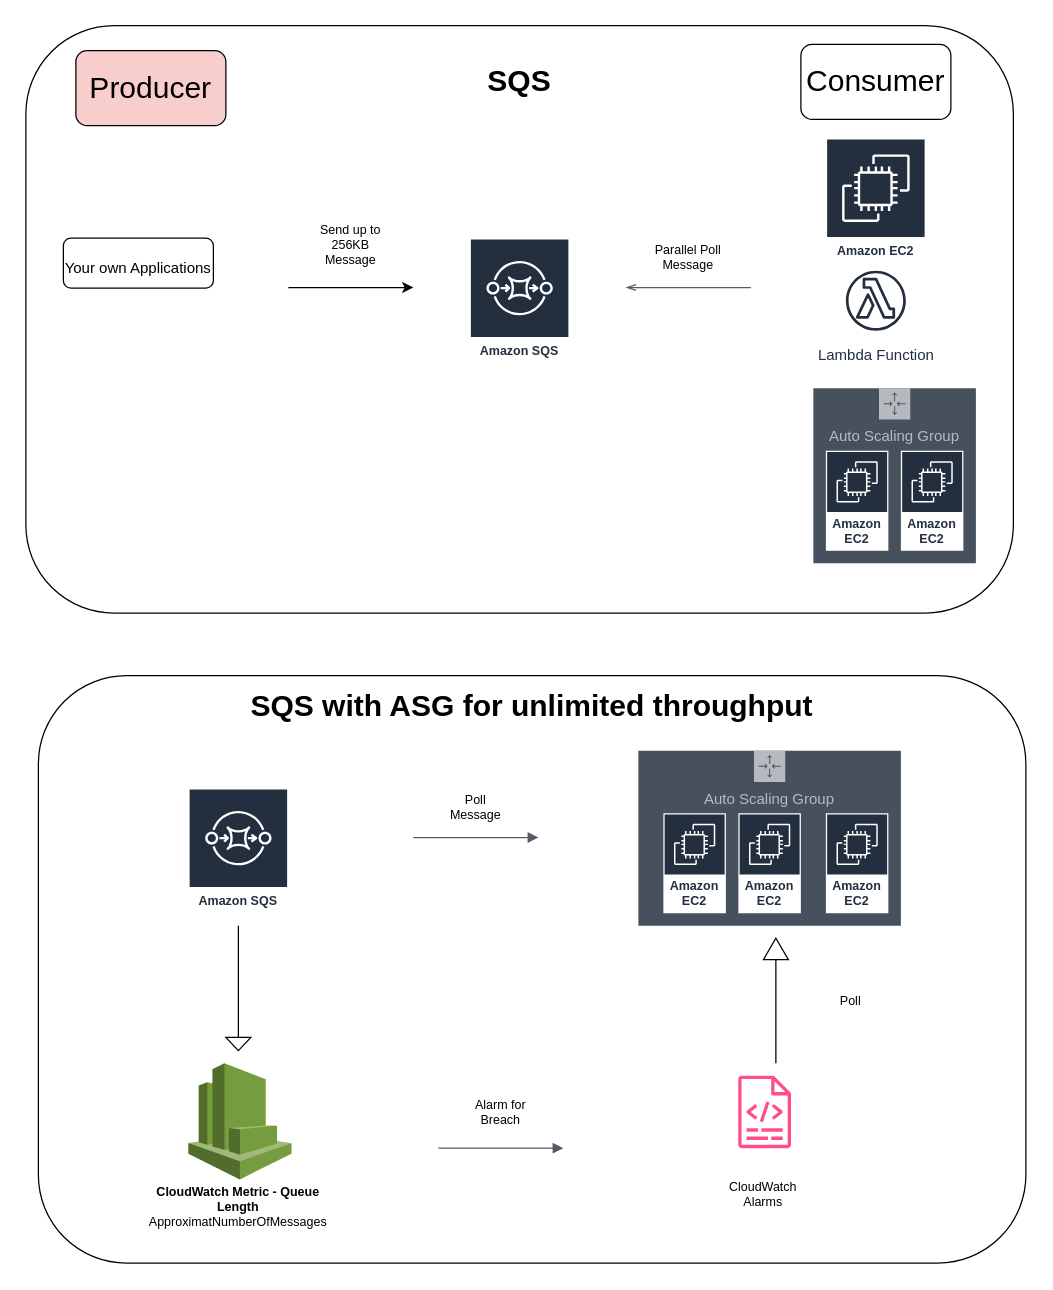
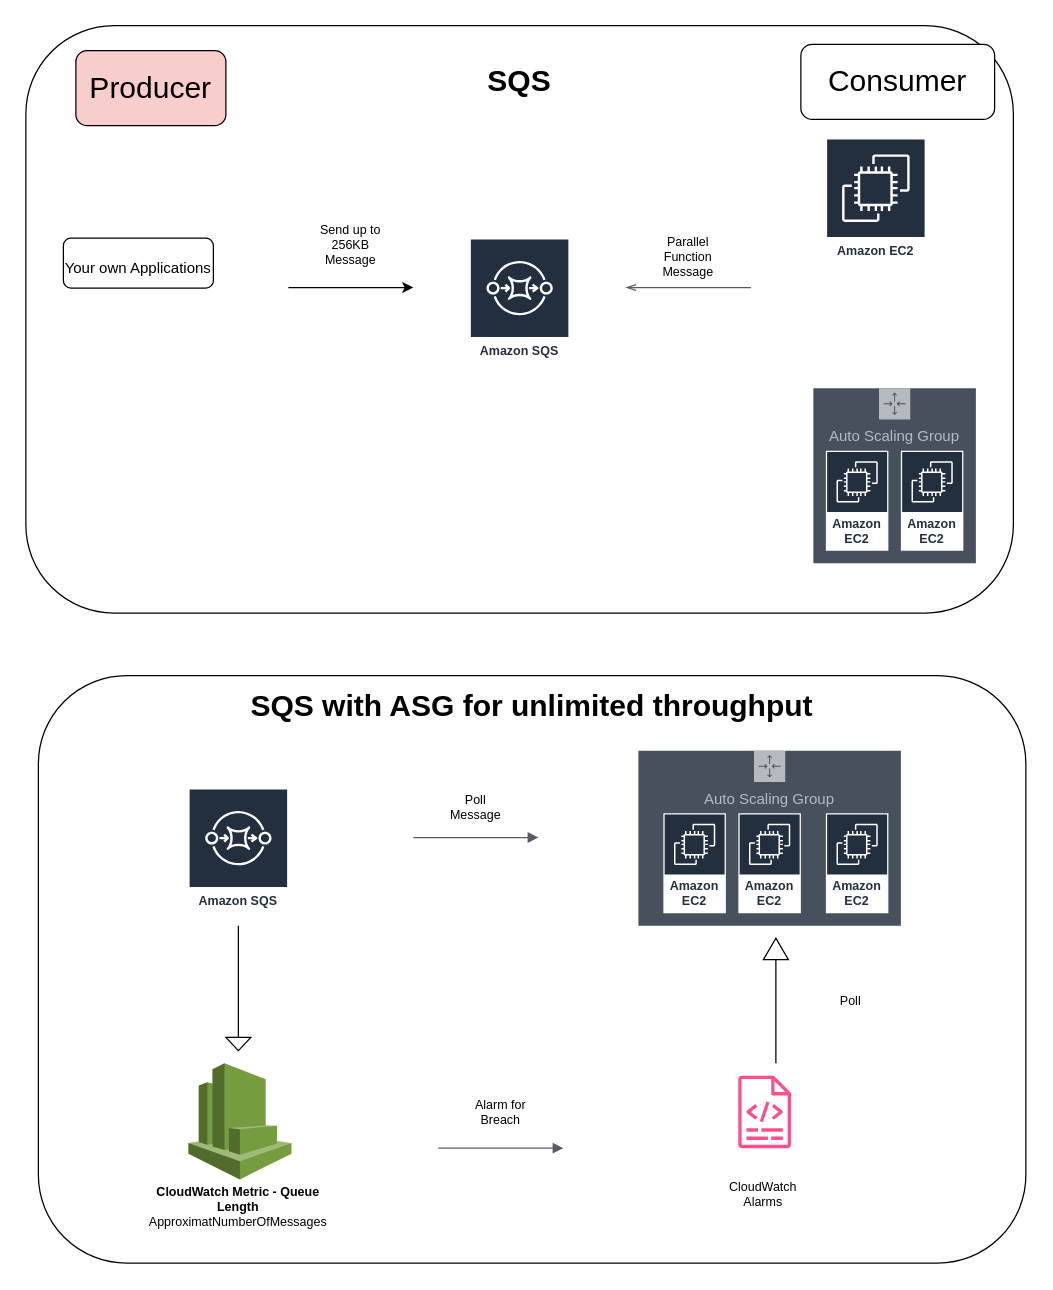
(876, 82) -> (898, 82)
(688, 257) -> (688, 257)
(876, 301) -> none
